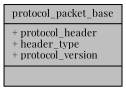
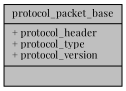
(46, 44) -> (49, 44)
